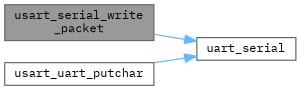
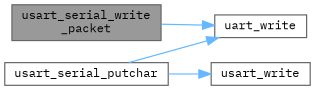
(246, 49) -> (261, 26)
(79, 74) -> (86, 74)
none -> (261, 74)
